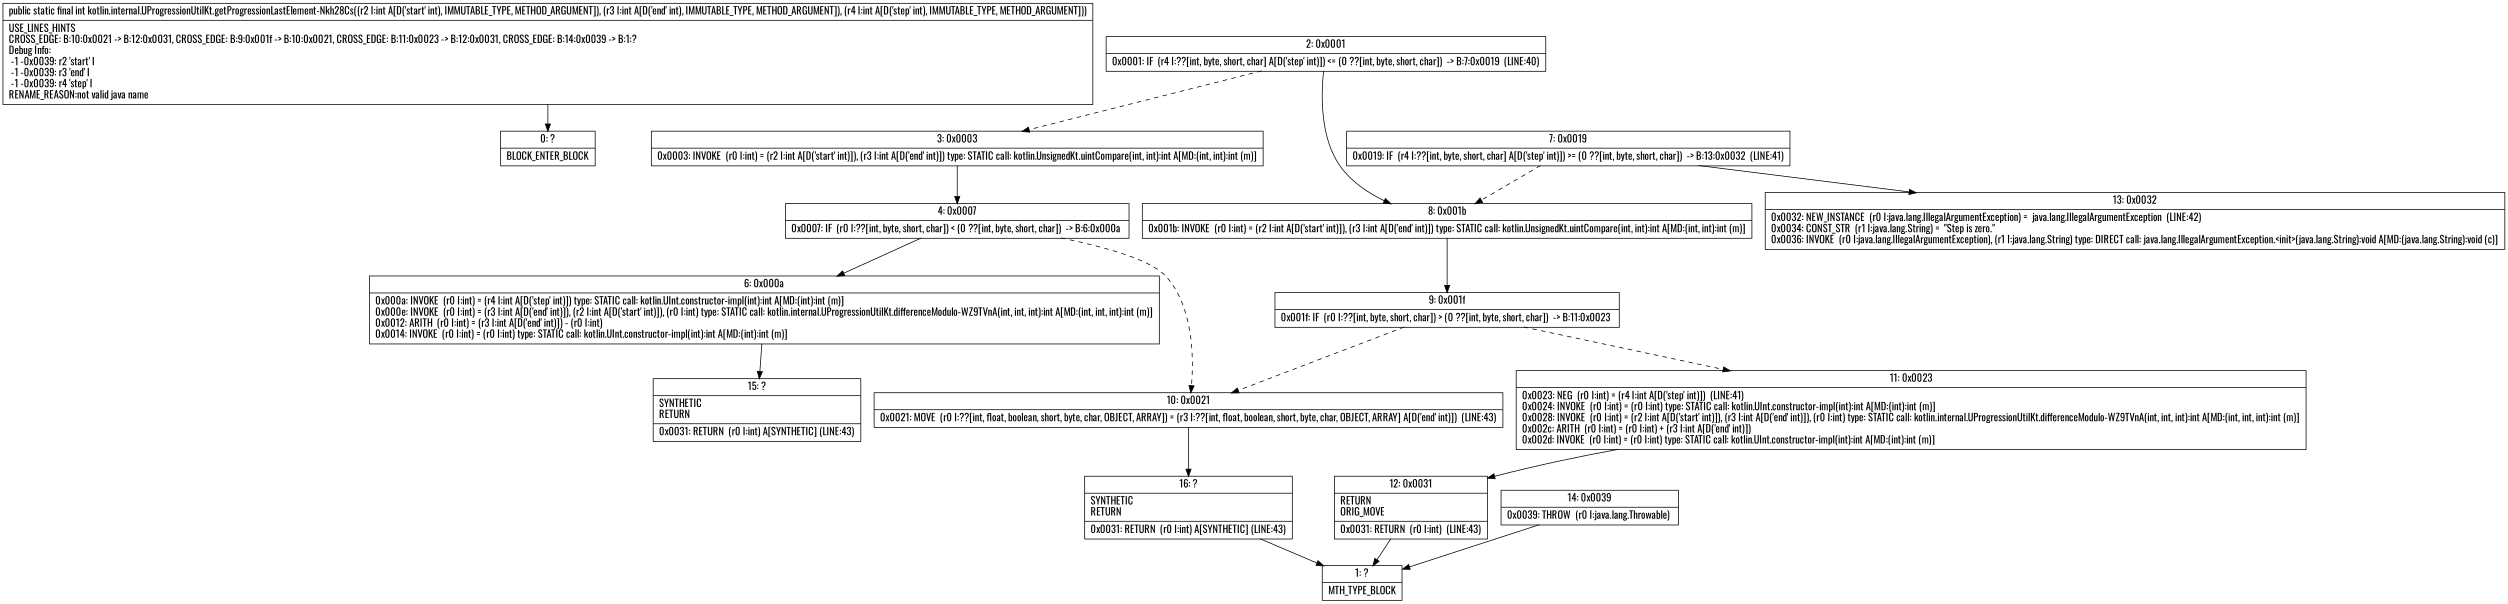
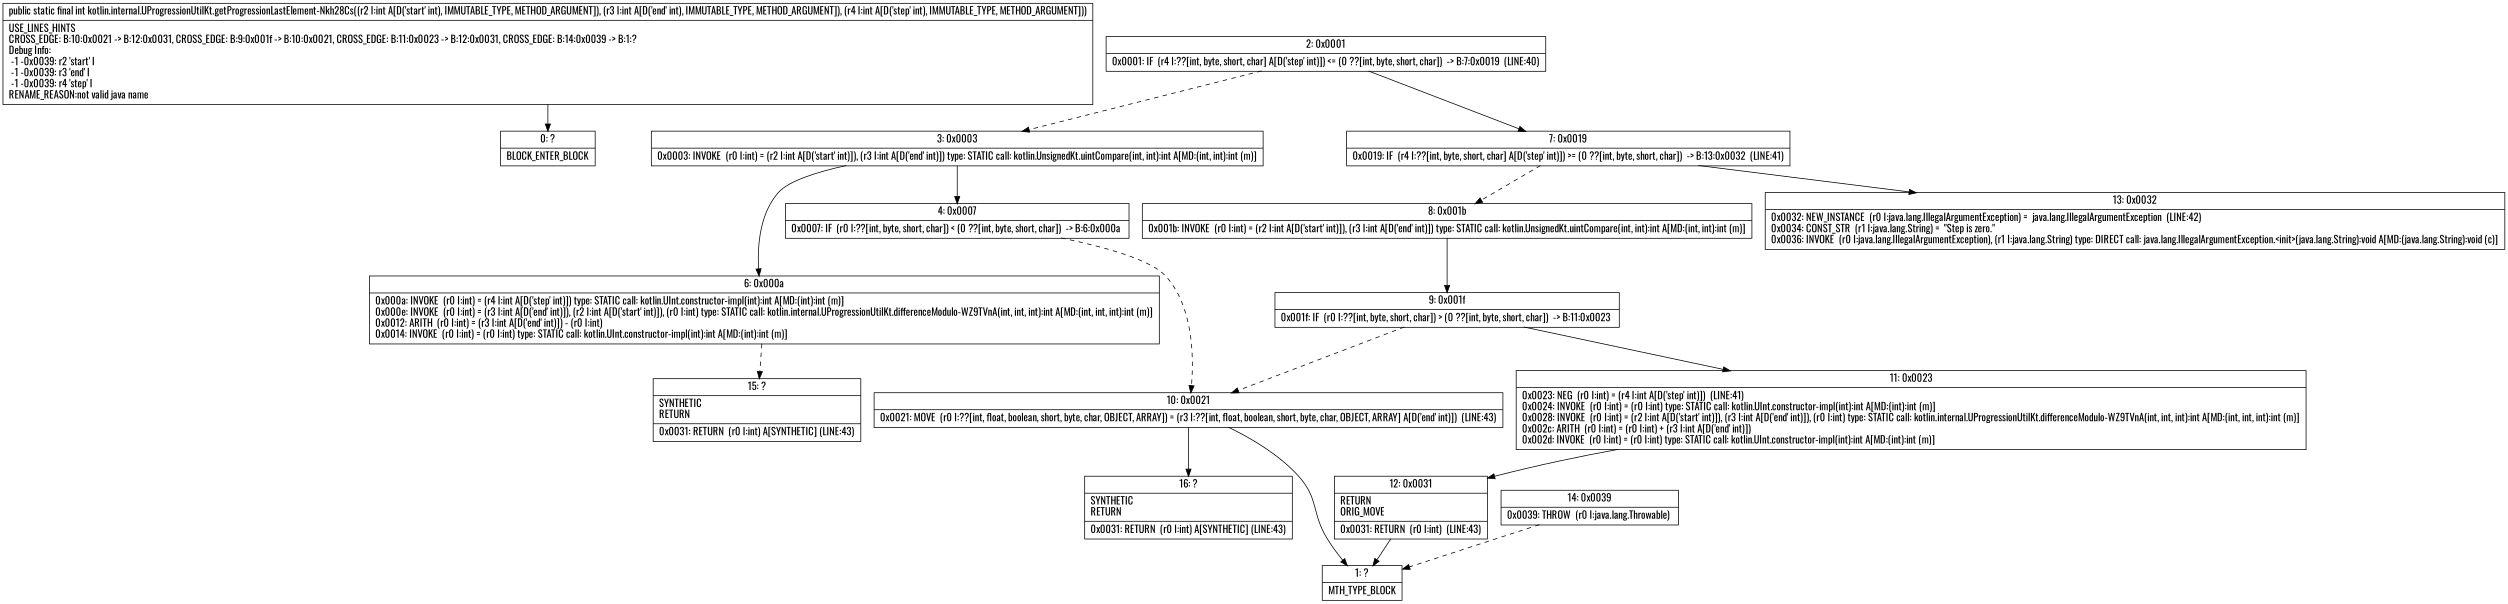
(1331, 148) -> (1444, 100)
(883, 256) -> (776, 195)
(1623, 348) -> (1623, 348)
(761, 358) -> (761, 358)
(1475, 546) -> (1475, 546)
(1288, 551) -> (1302, 480)
